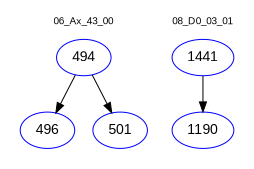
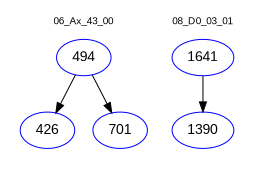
(203, 58) -> (203, 58)
(47, 130) -> (47, 130)
(120, 130) -> (120, 130)
(203, 130) -> (203, 130)
